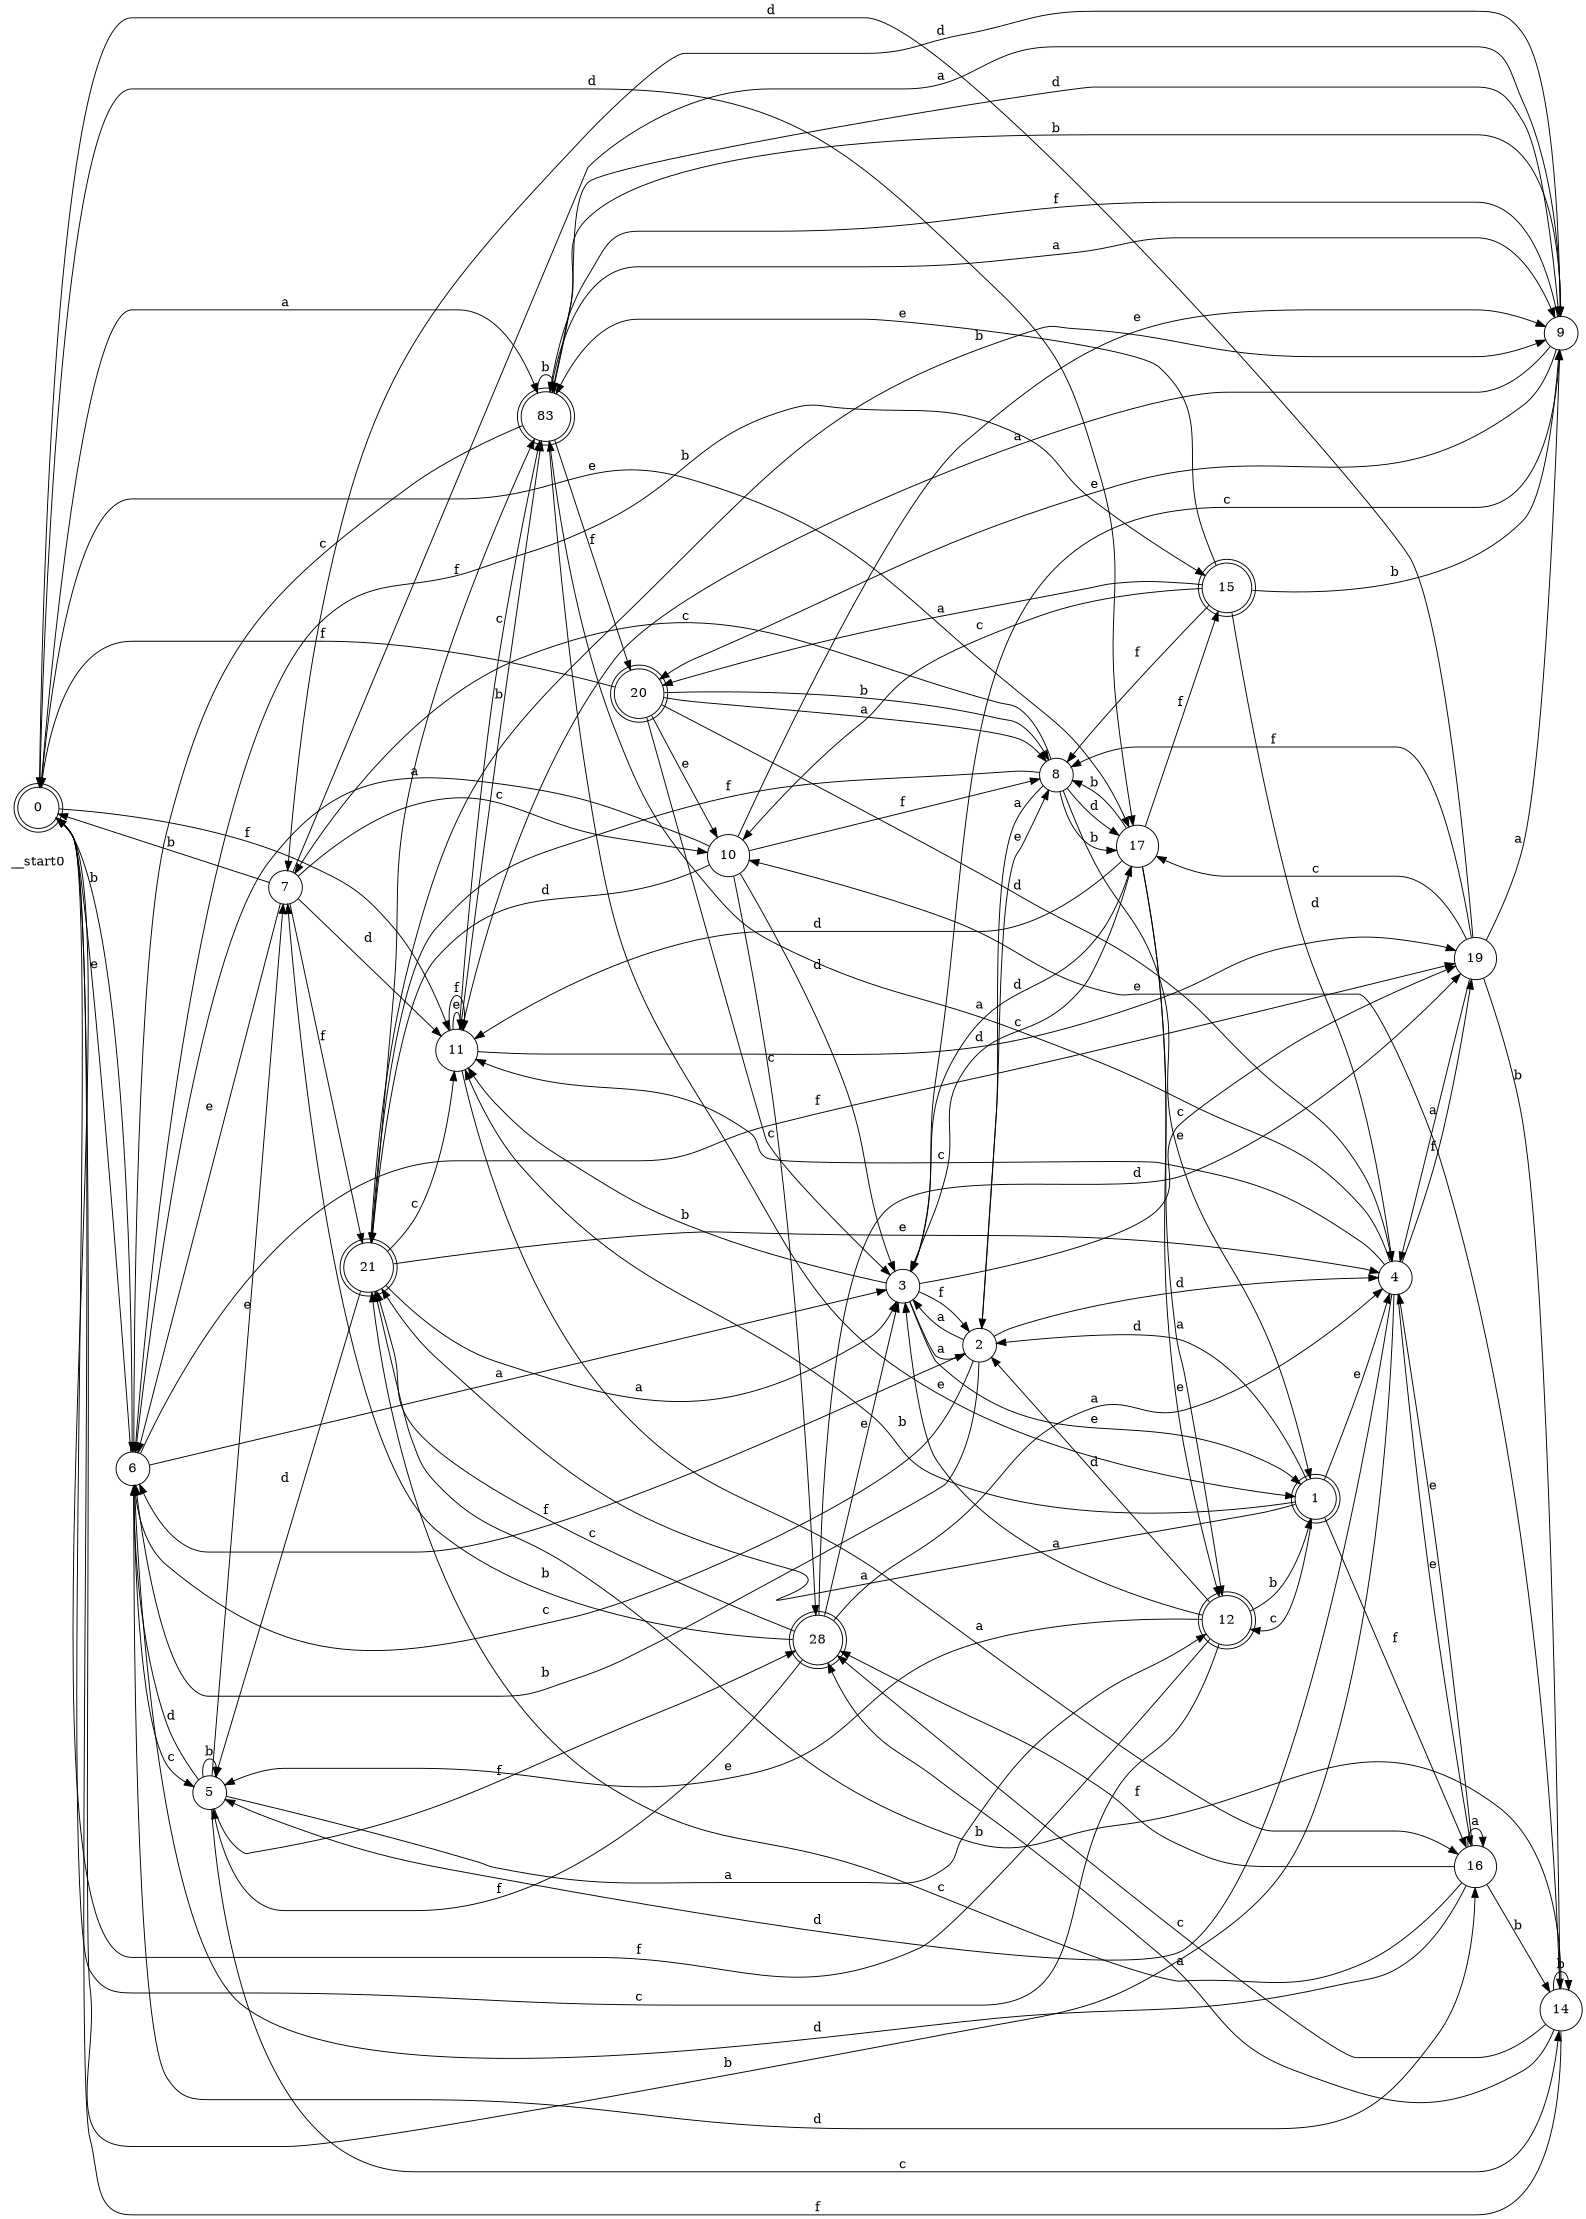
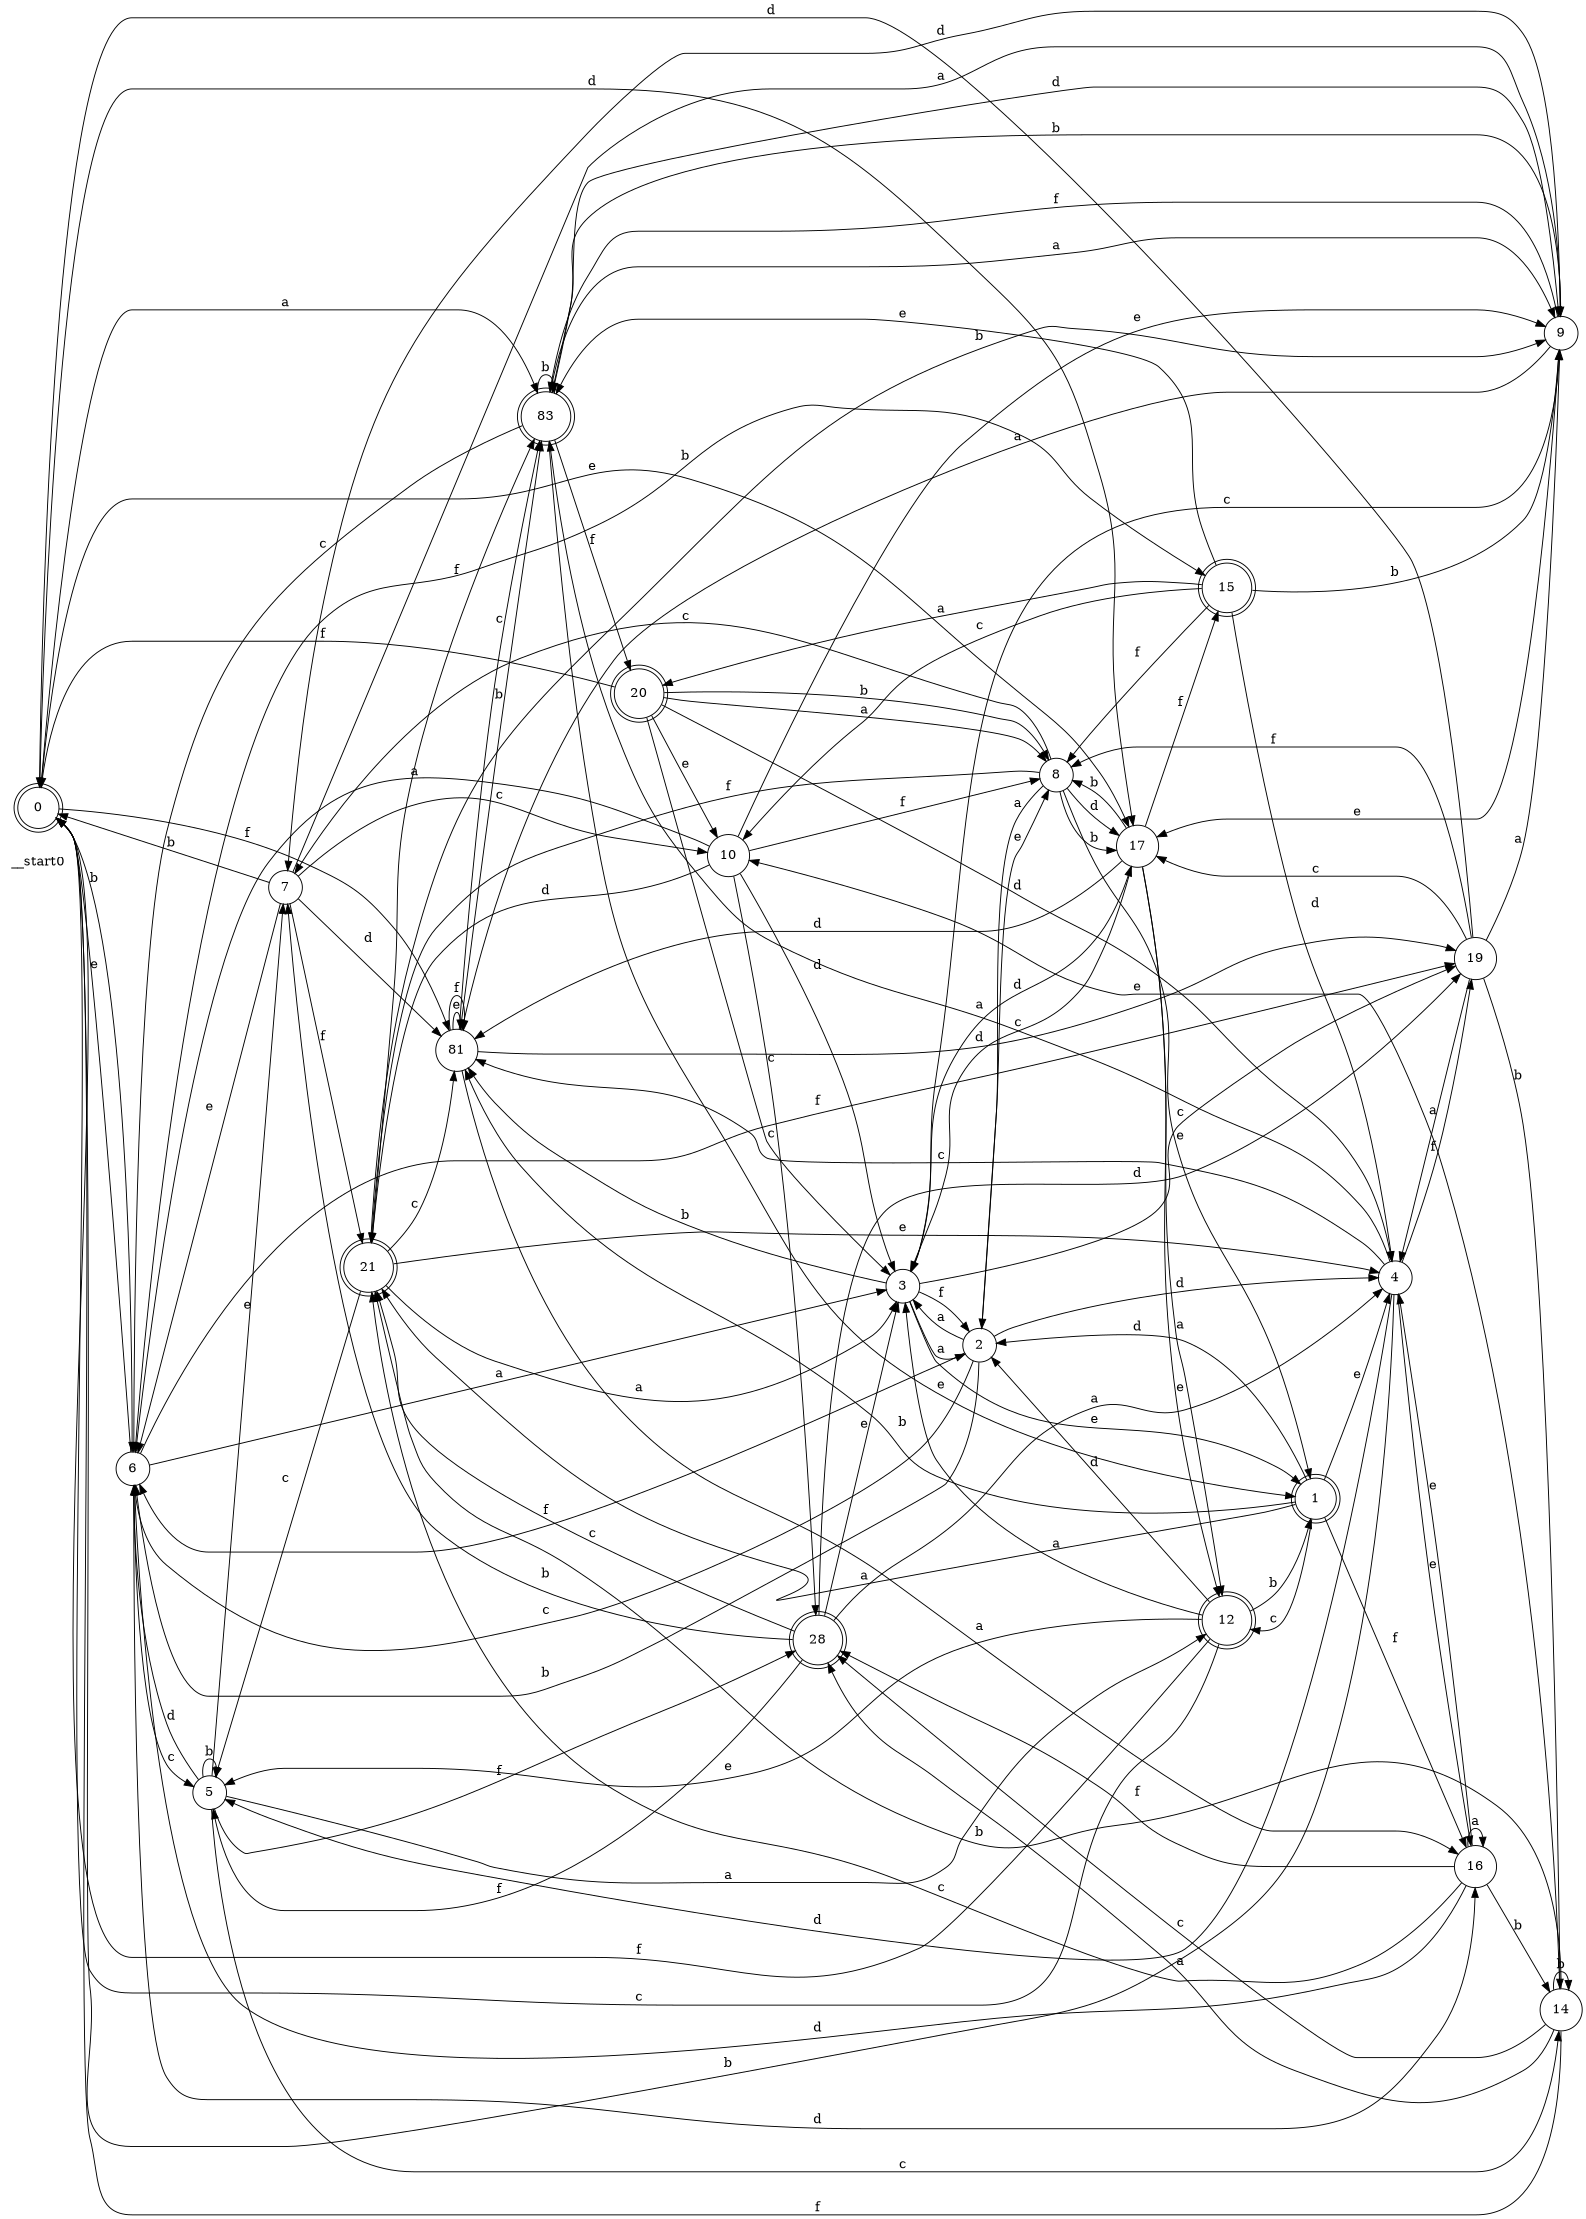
(1117, 486) -> (1512, 744)
(457, 1050) -> (457, 1050)
(286, 1479) -> (286, 1479)
